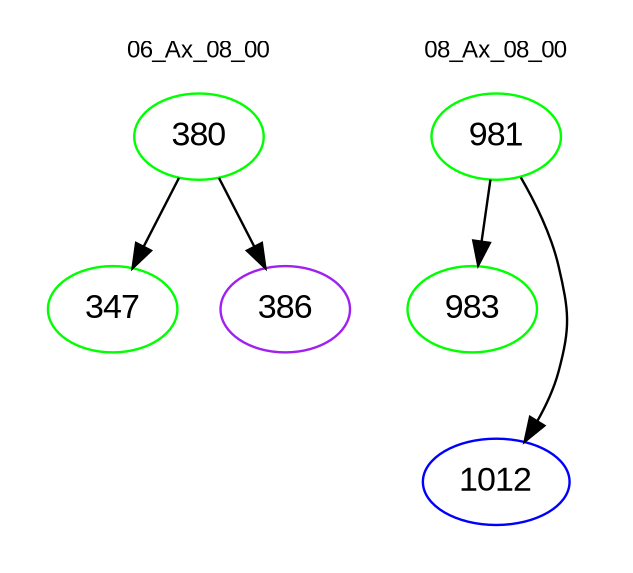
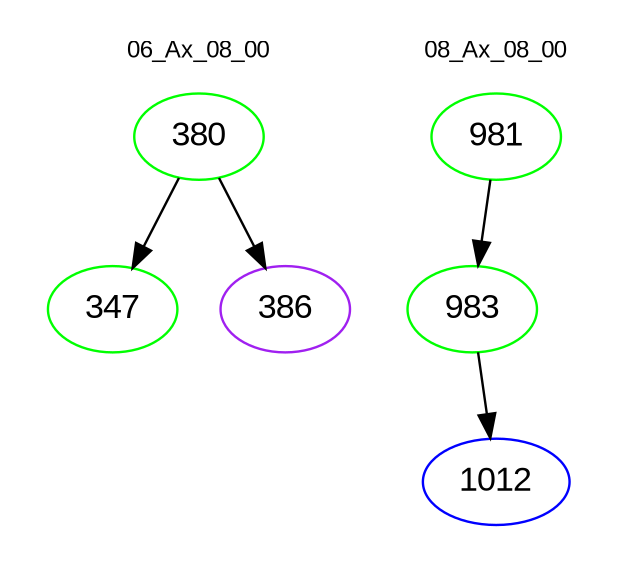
(565, 297) -> (482, 383)
